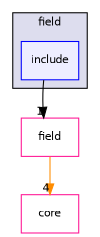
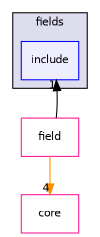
(50, 23) -> (50, 23)
(43, 95) -> (57, 104)
